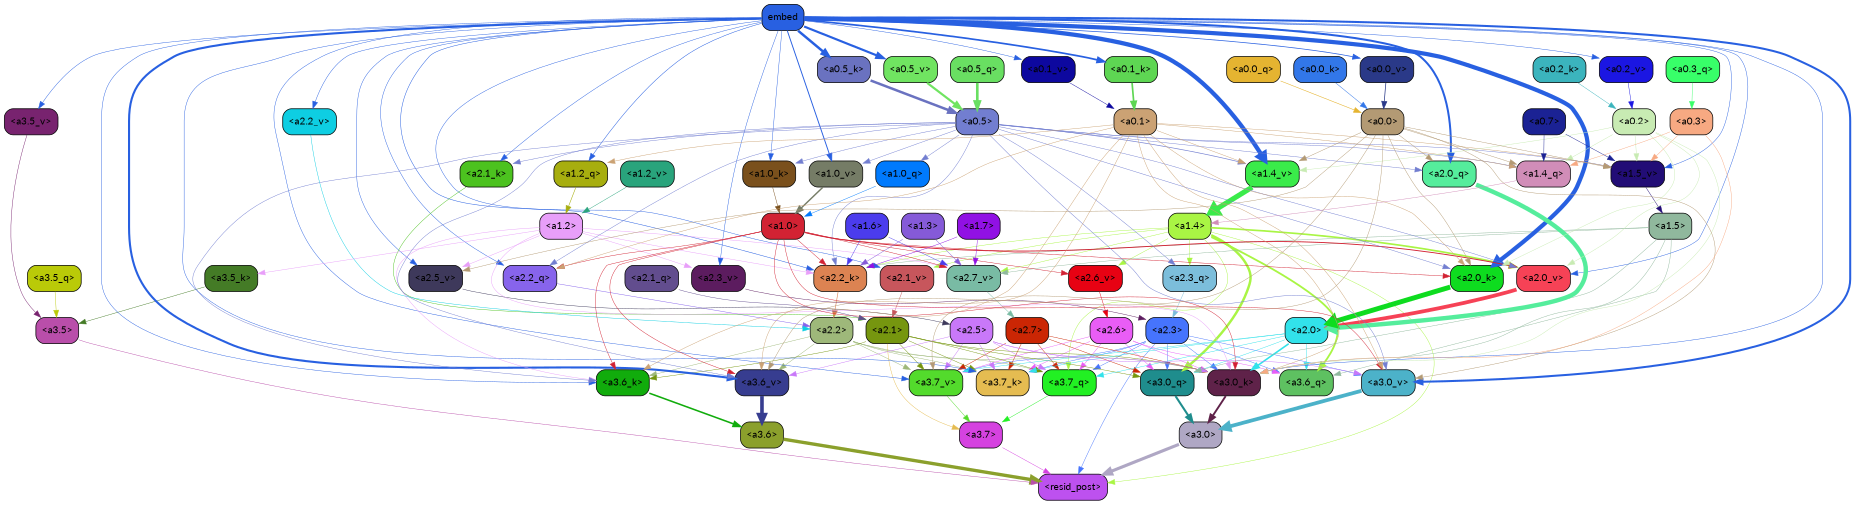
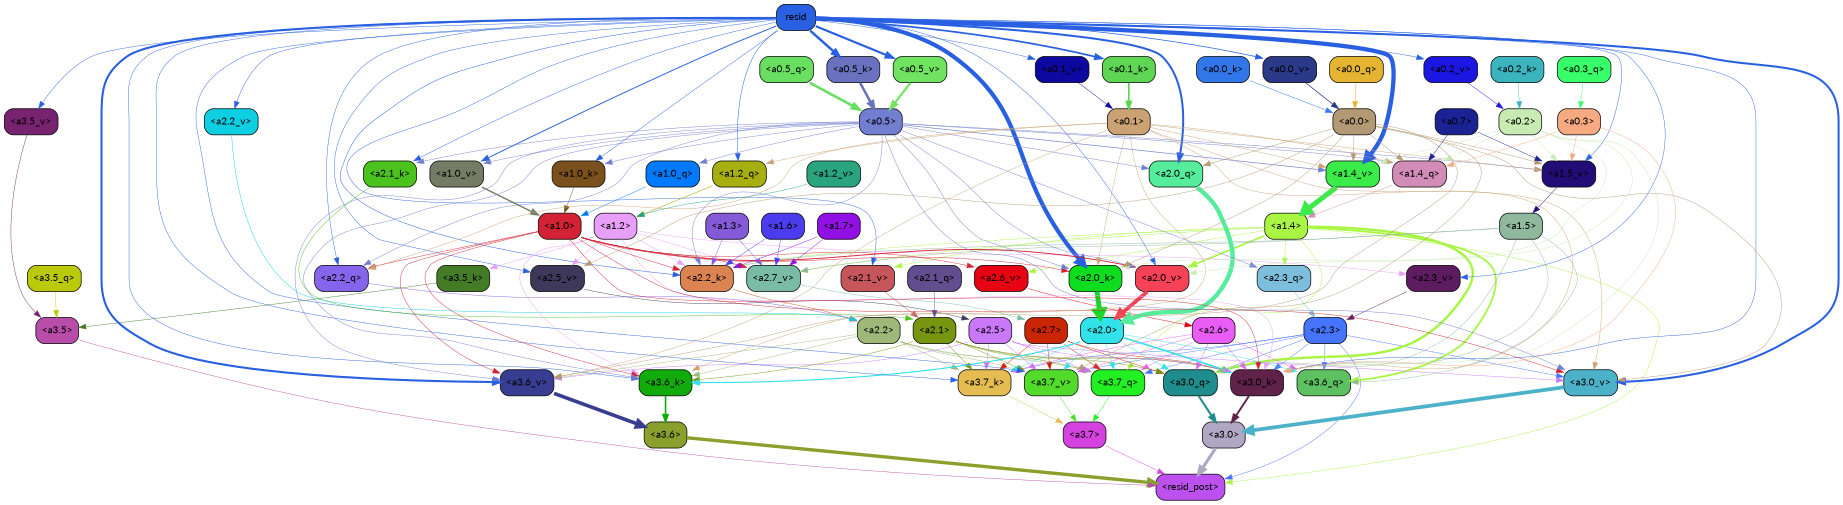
(783, 17) -> (796, 17)
none -> (911, 372)
(904, 398) -> (1033, 408)
